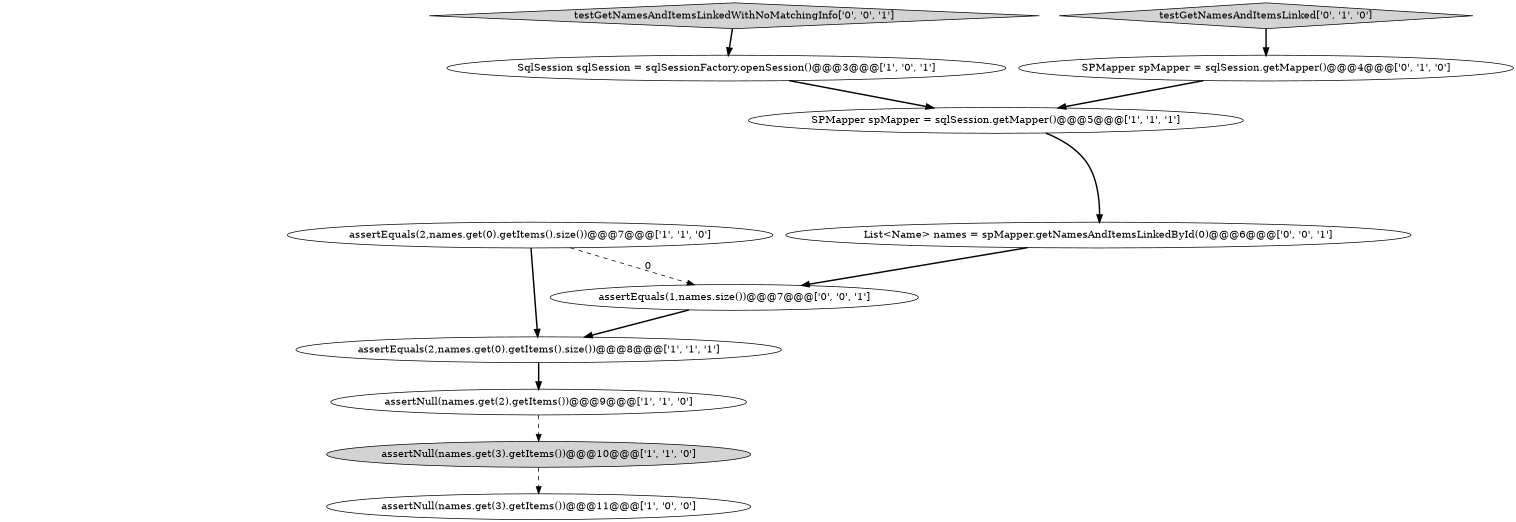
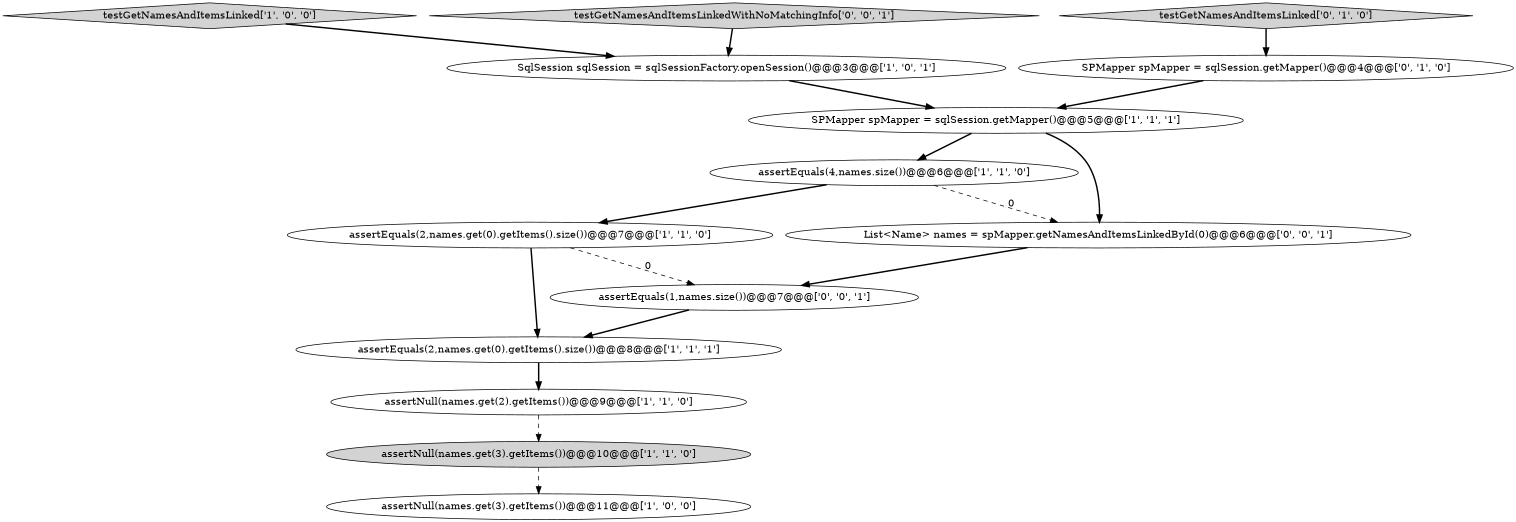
none -> (210, 16)
none -> (894, 173)
